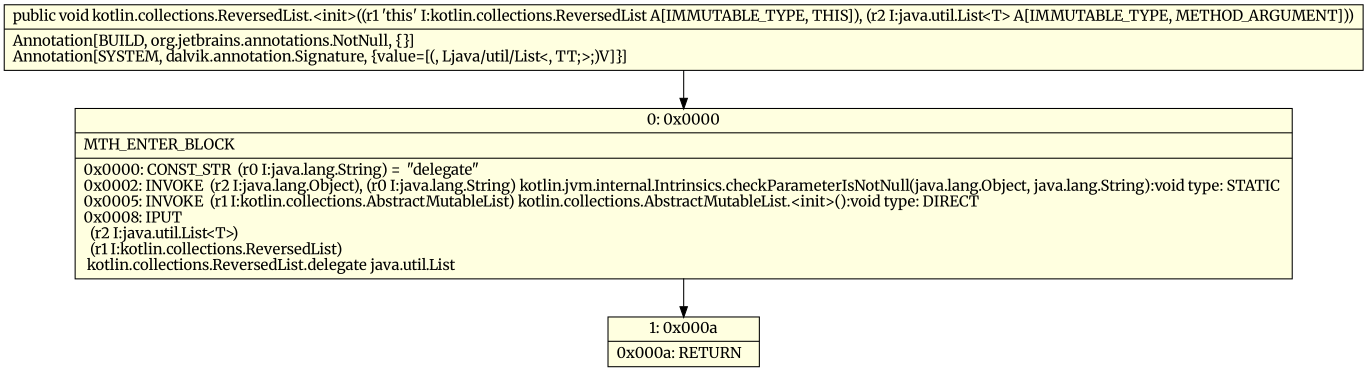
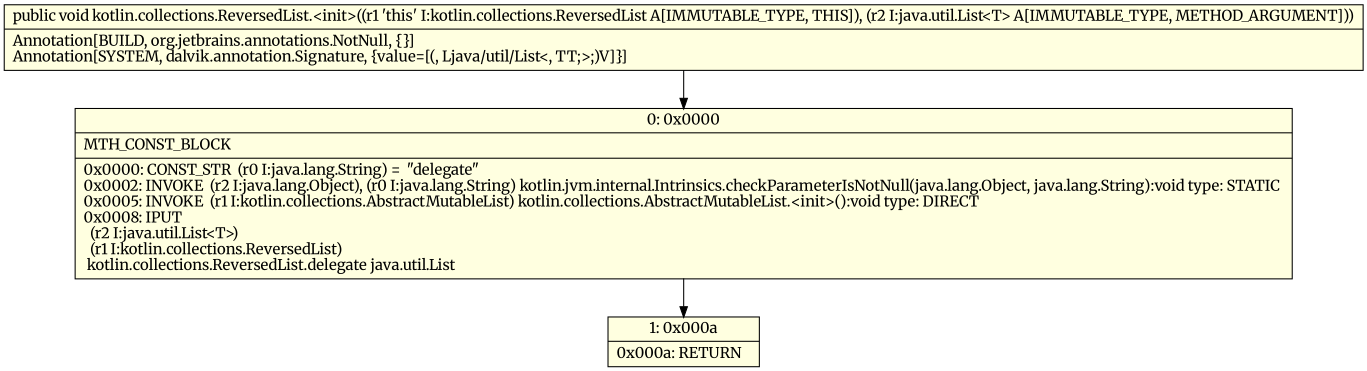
(159, 145) -> (157, 145)
